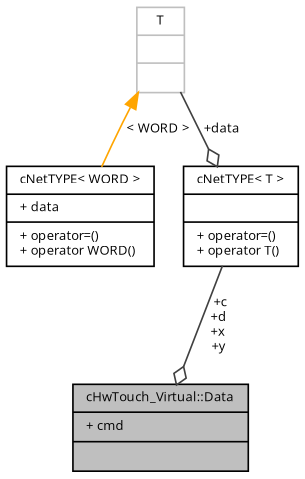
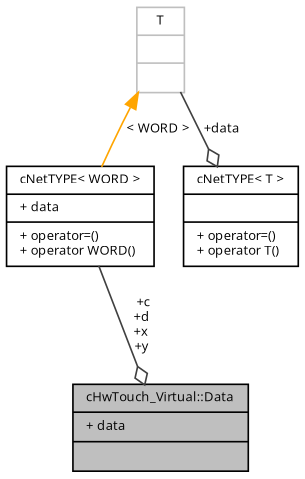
(203, 316) -> (118, 316)
(106, 426) -> (107, 426)
